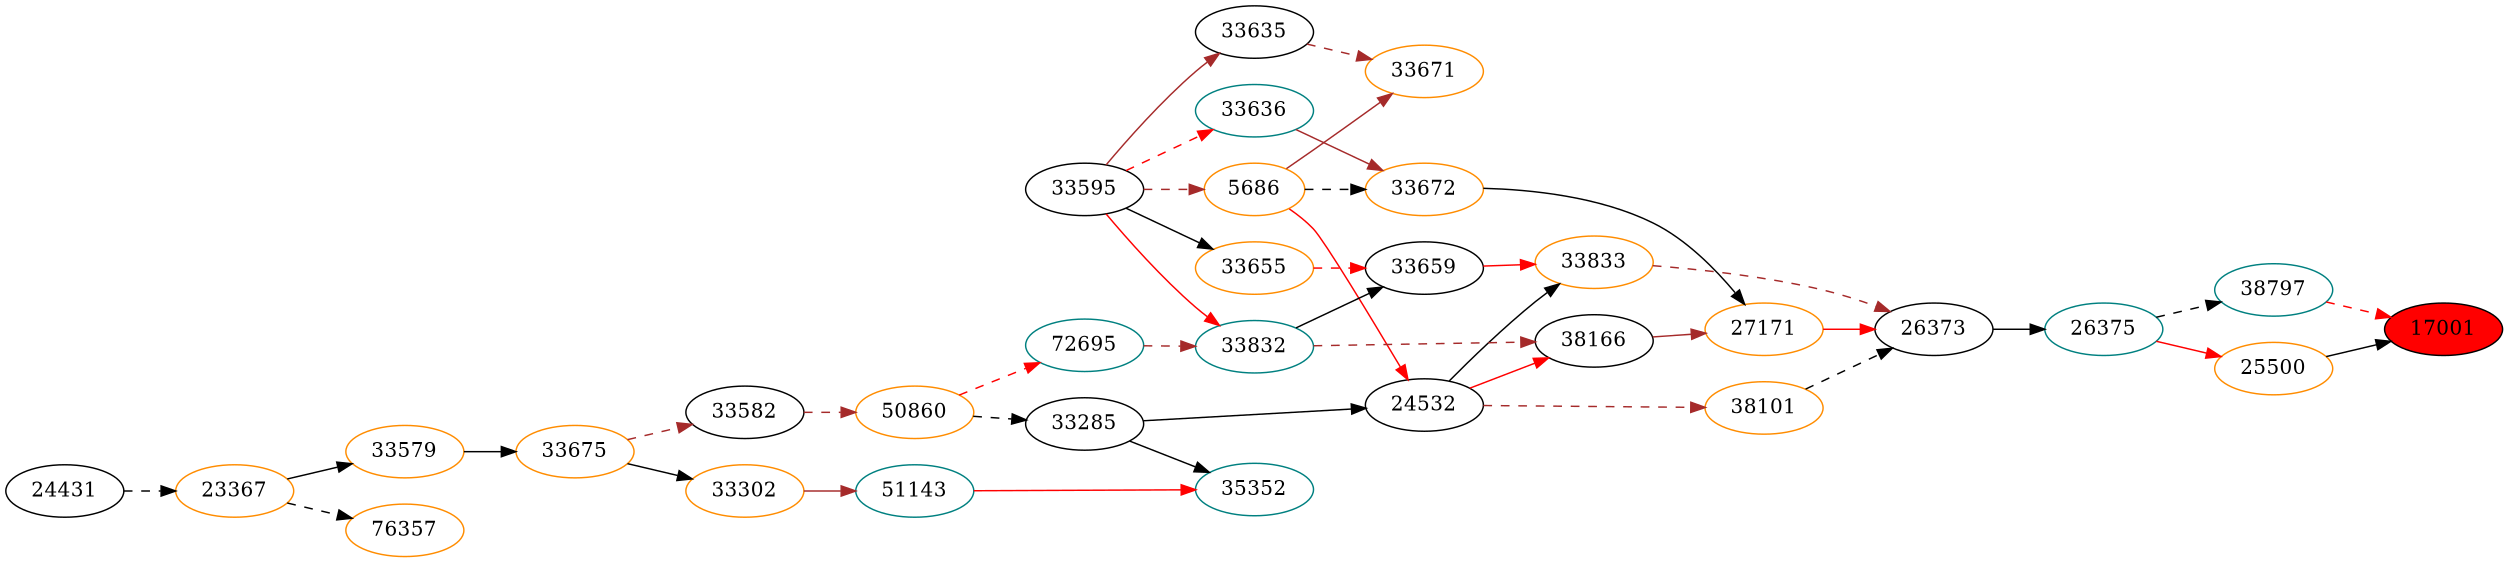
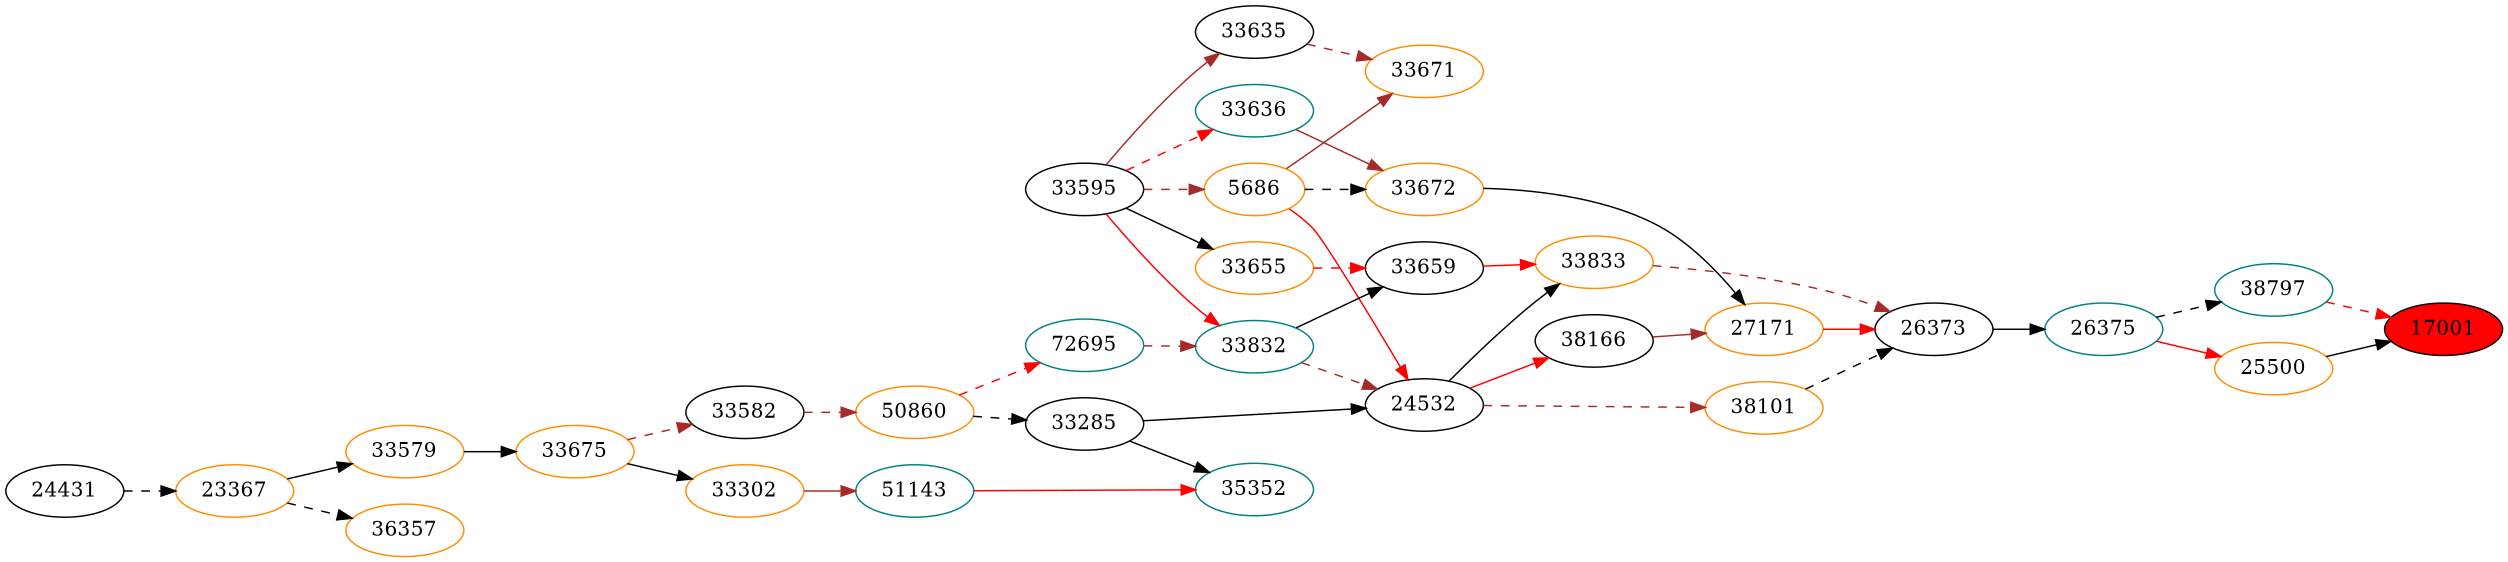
(1417, 344) -> (1332, 373)
(405, 530) -> (405, 530)
